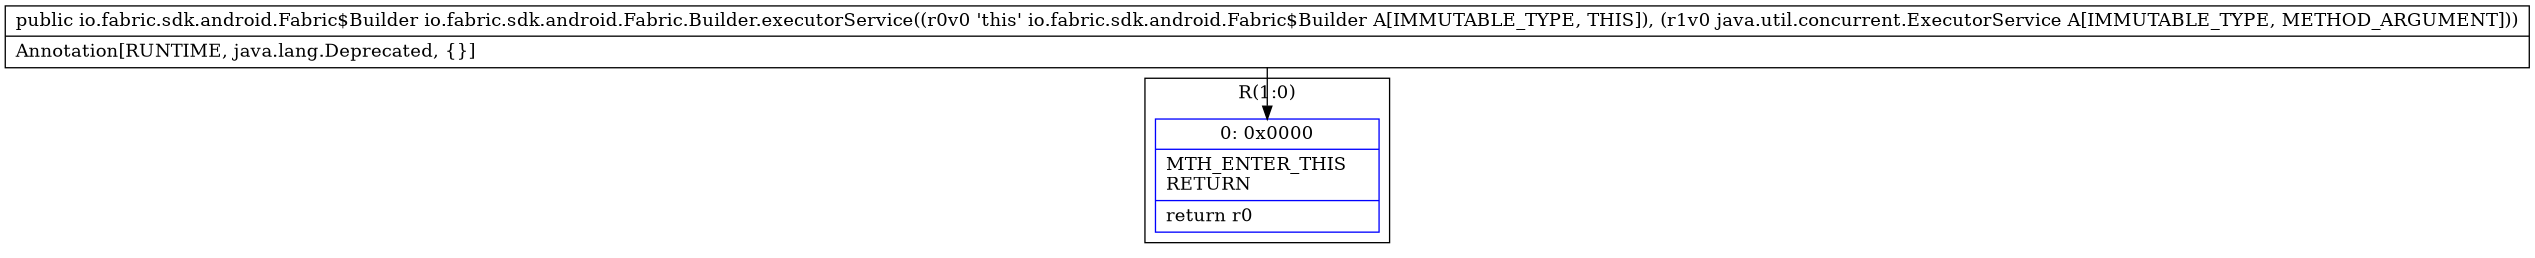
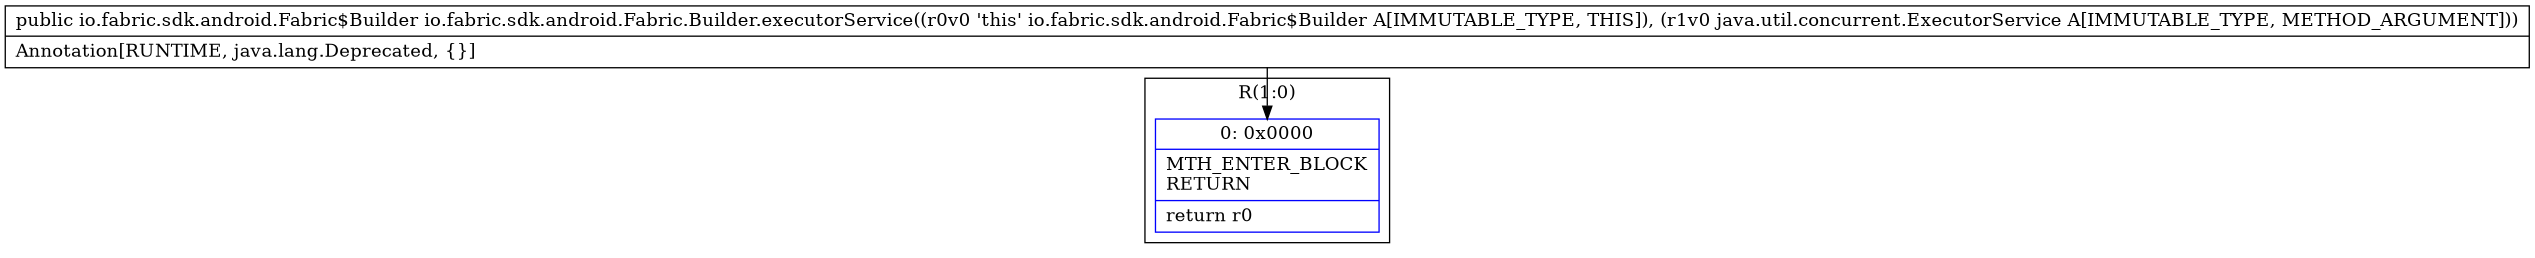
(1257, 164) -> (1267, 164)
